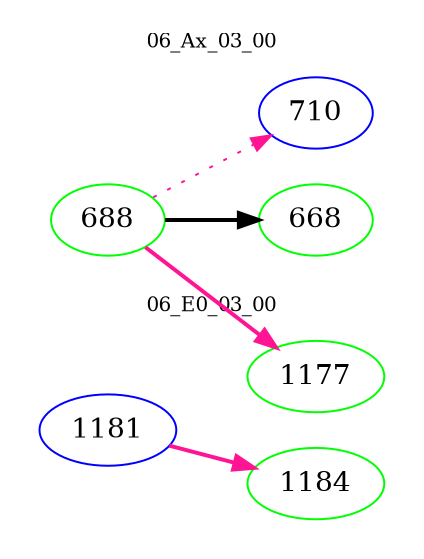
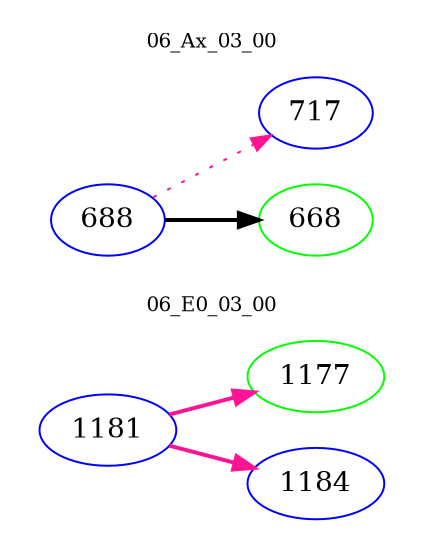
(316, 113) -> (316, 113)
(108, 220) -> (108, 220)
(214, 300) -> (202, 406)
(316, 484) -> (316, 484)
